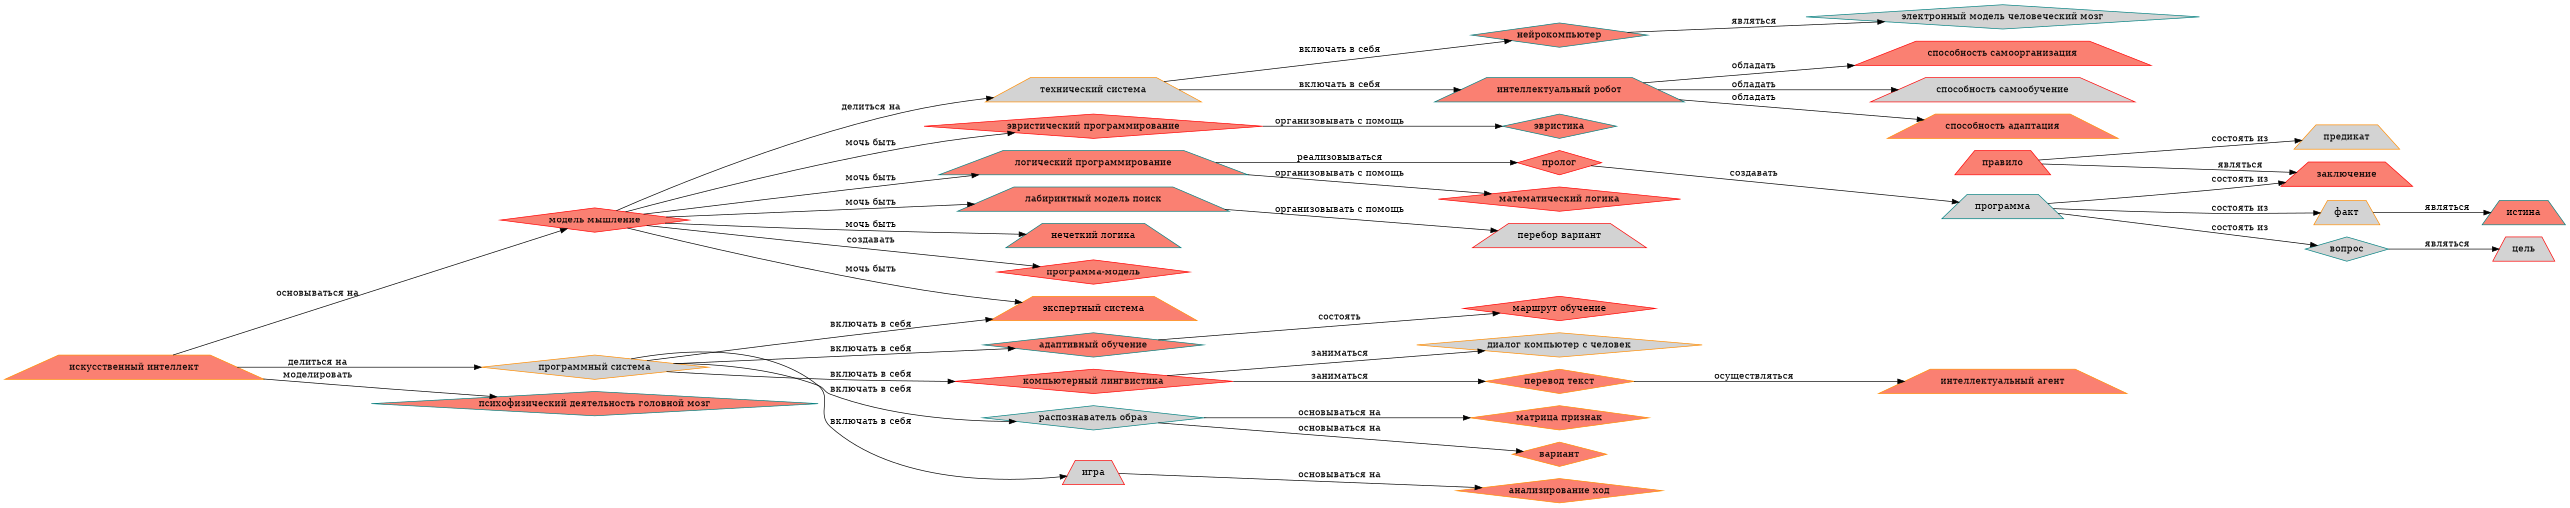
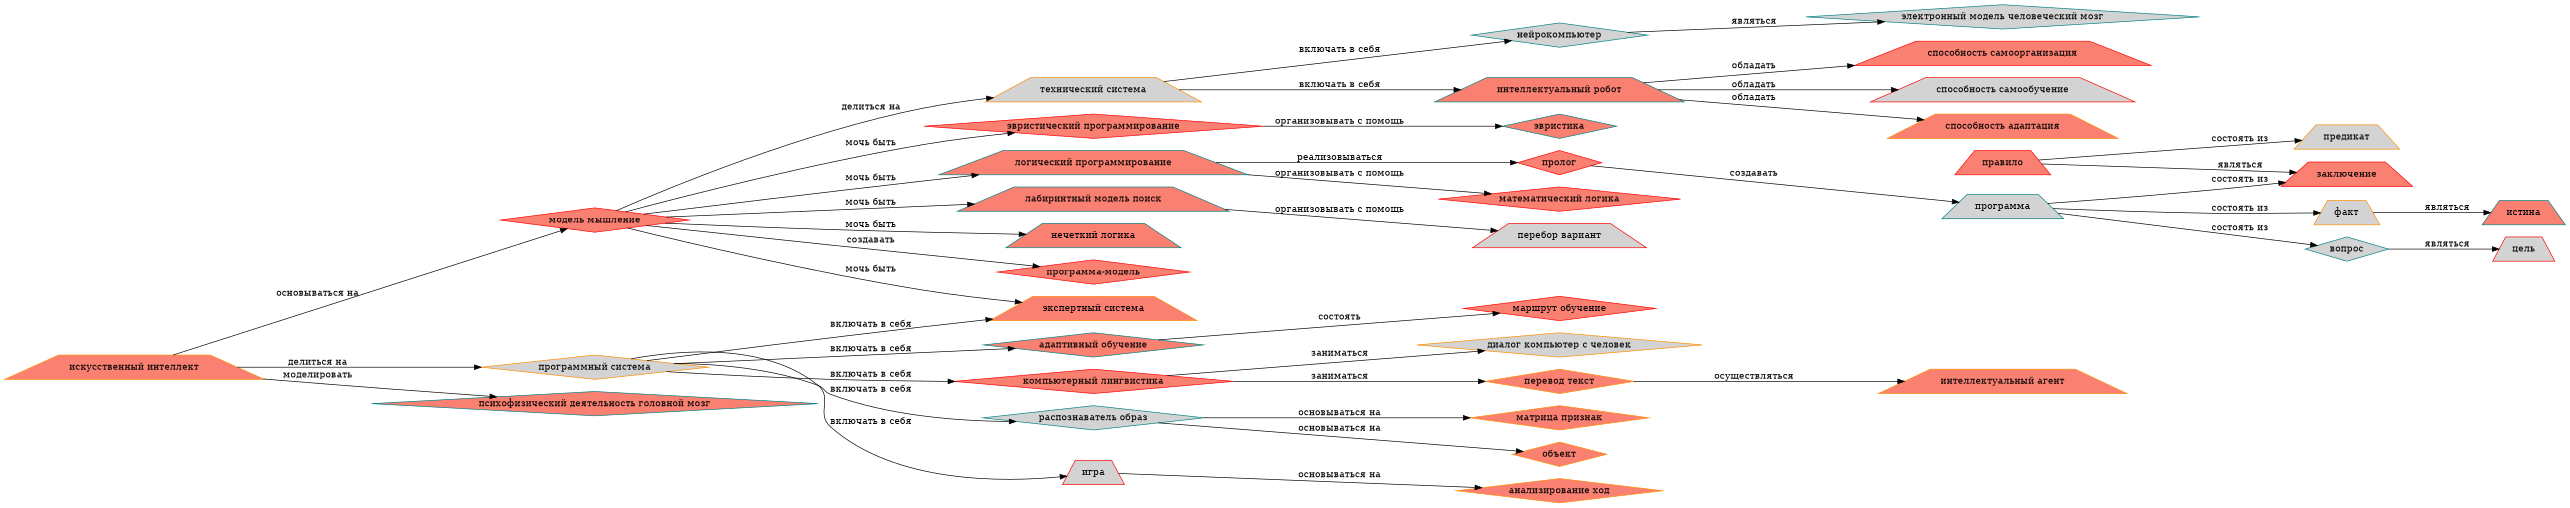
(1559, 35) -> (1559, 35)
(1559, 454) -> (1559, 454)
